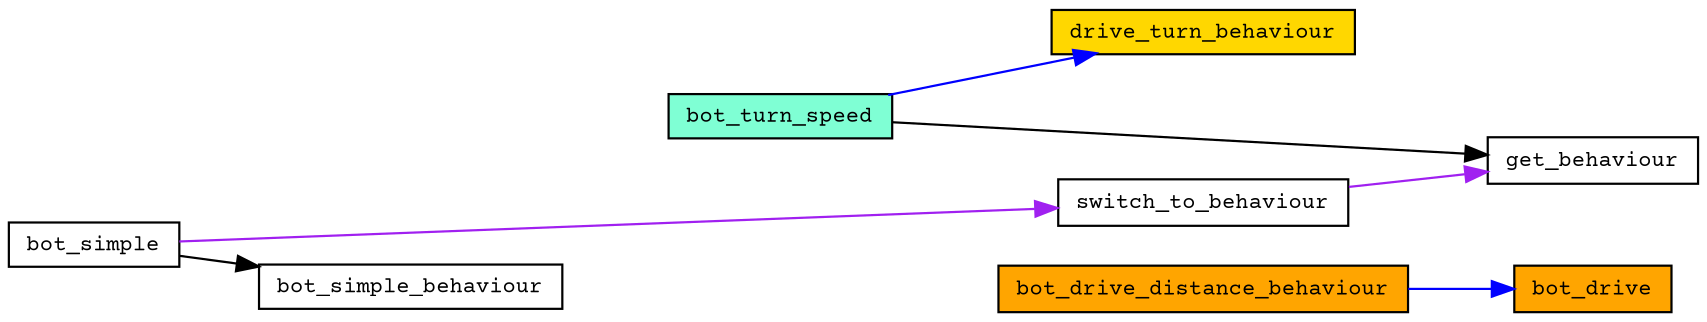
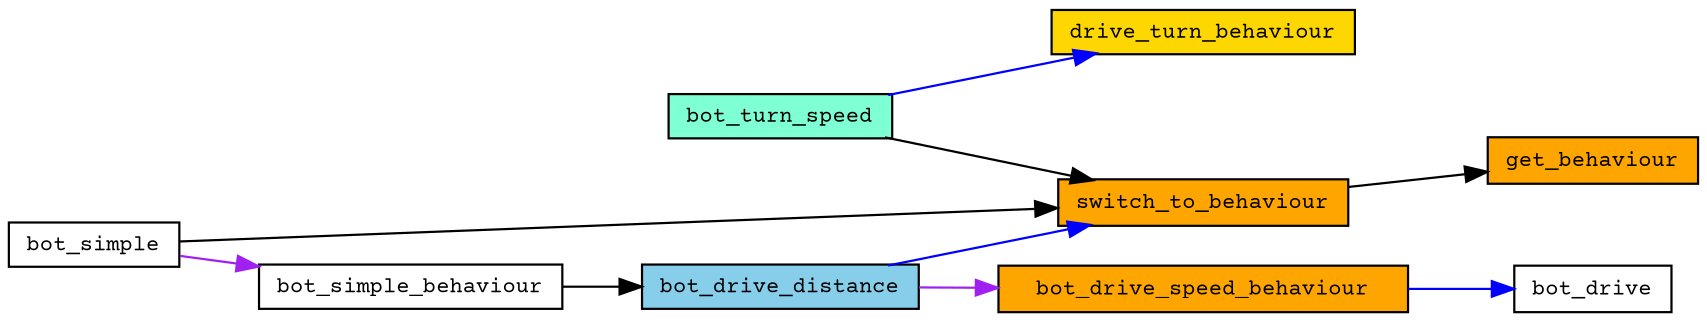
(1179, 138) -> (978, 157)
(1593, 161) -> (1593, 161)
(1407, 181) -> (1407, 181)
(1203, 203) -> (1203, 203)
(607, 225) -> (607, 225)
(208, 260) -> (208, 260)
none -> (780, 287)
(1203, 289) -> (1203, 289)
(1593, 289) -> (1593, 289)
